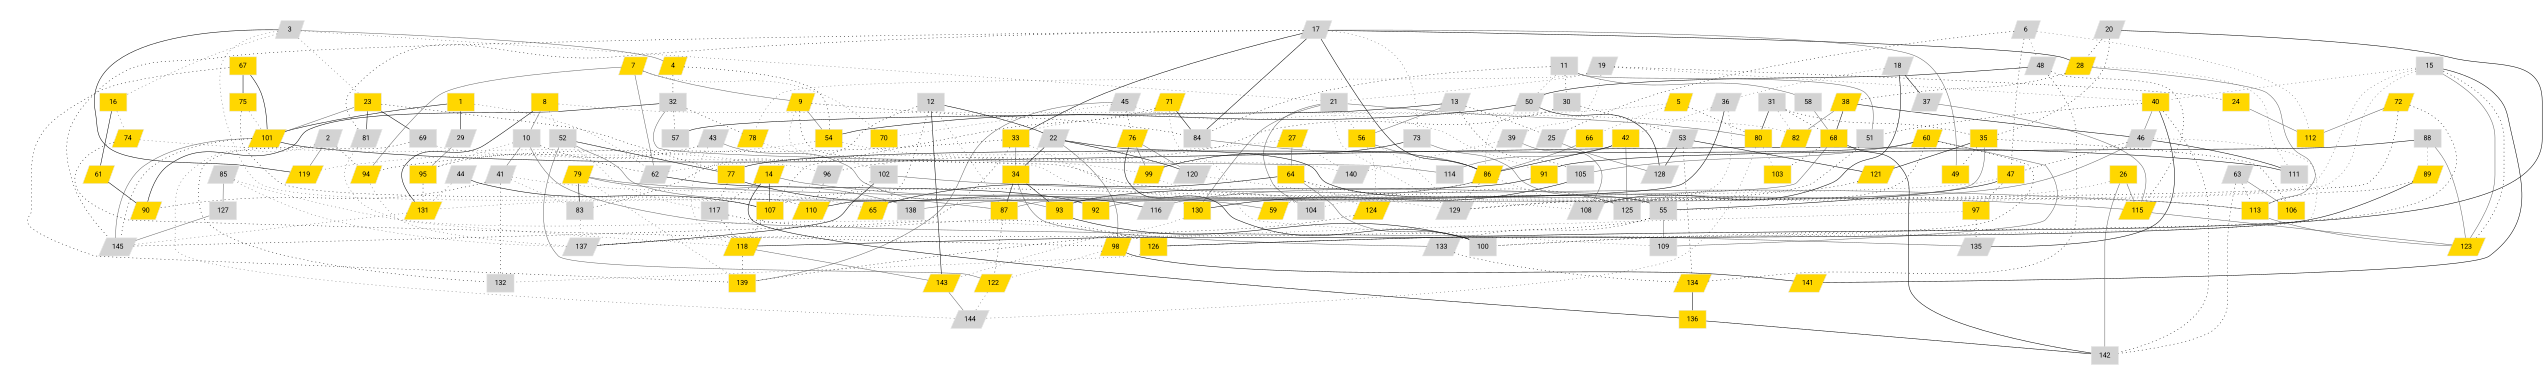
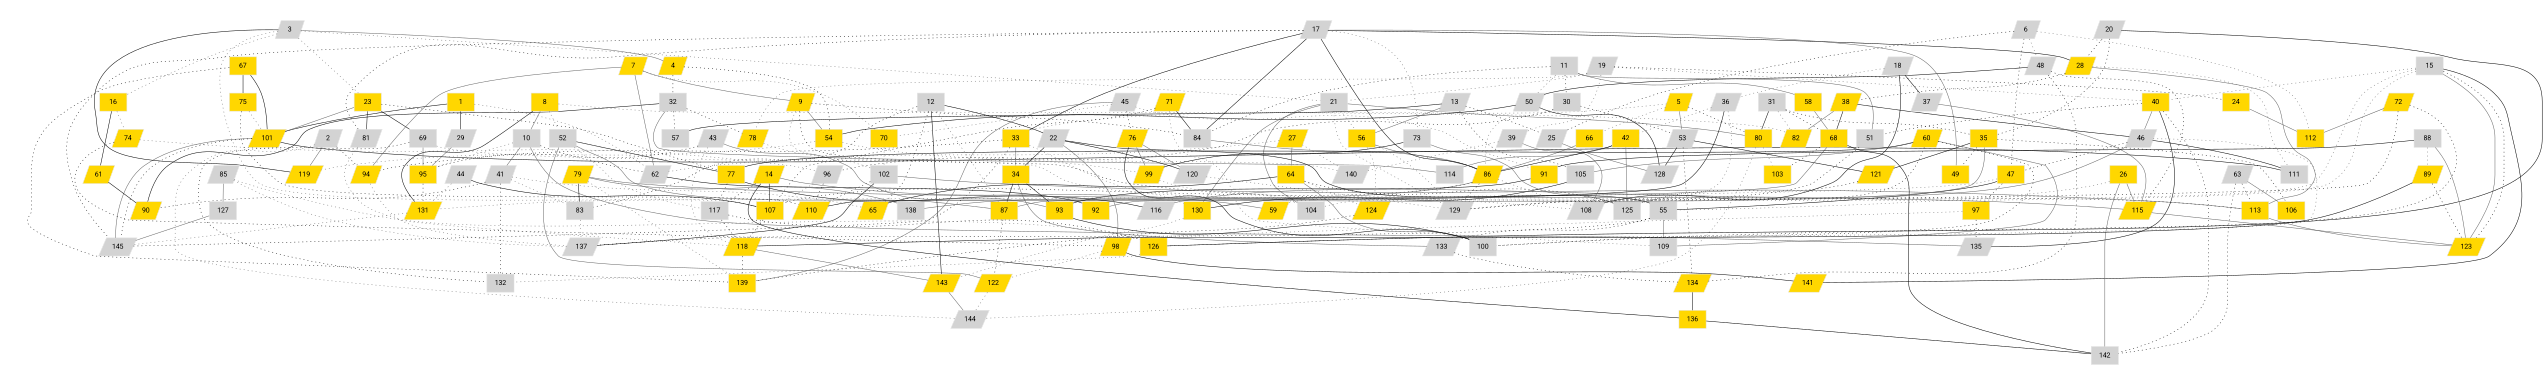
(1808, 102) -> (1808, 102)
none -> (1681, 124)
none -> (423, 156)
(2341, 192) -> (2447, 211)
